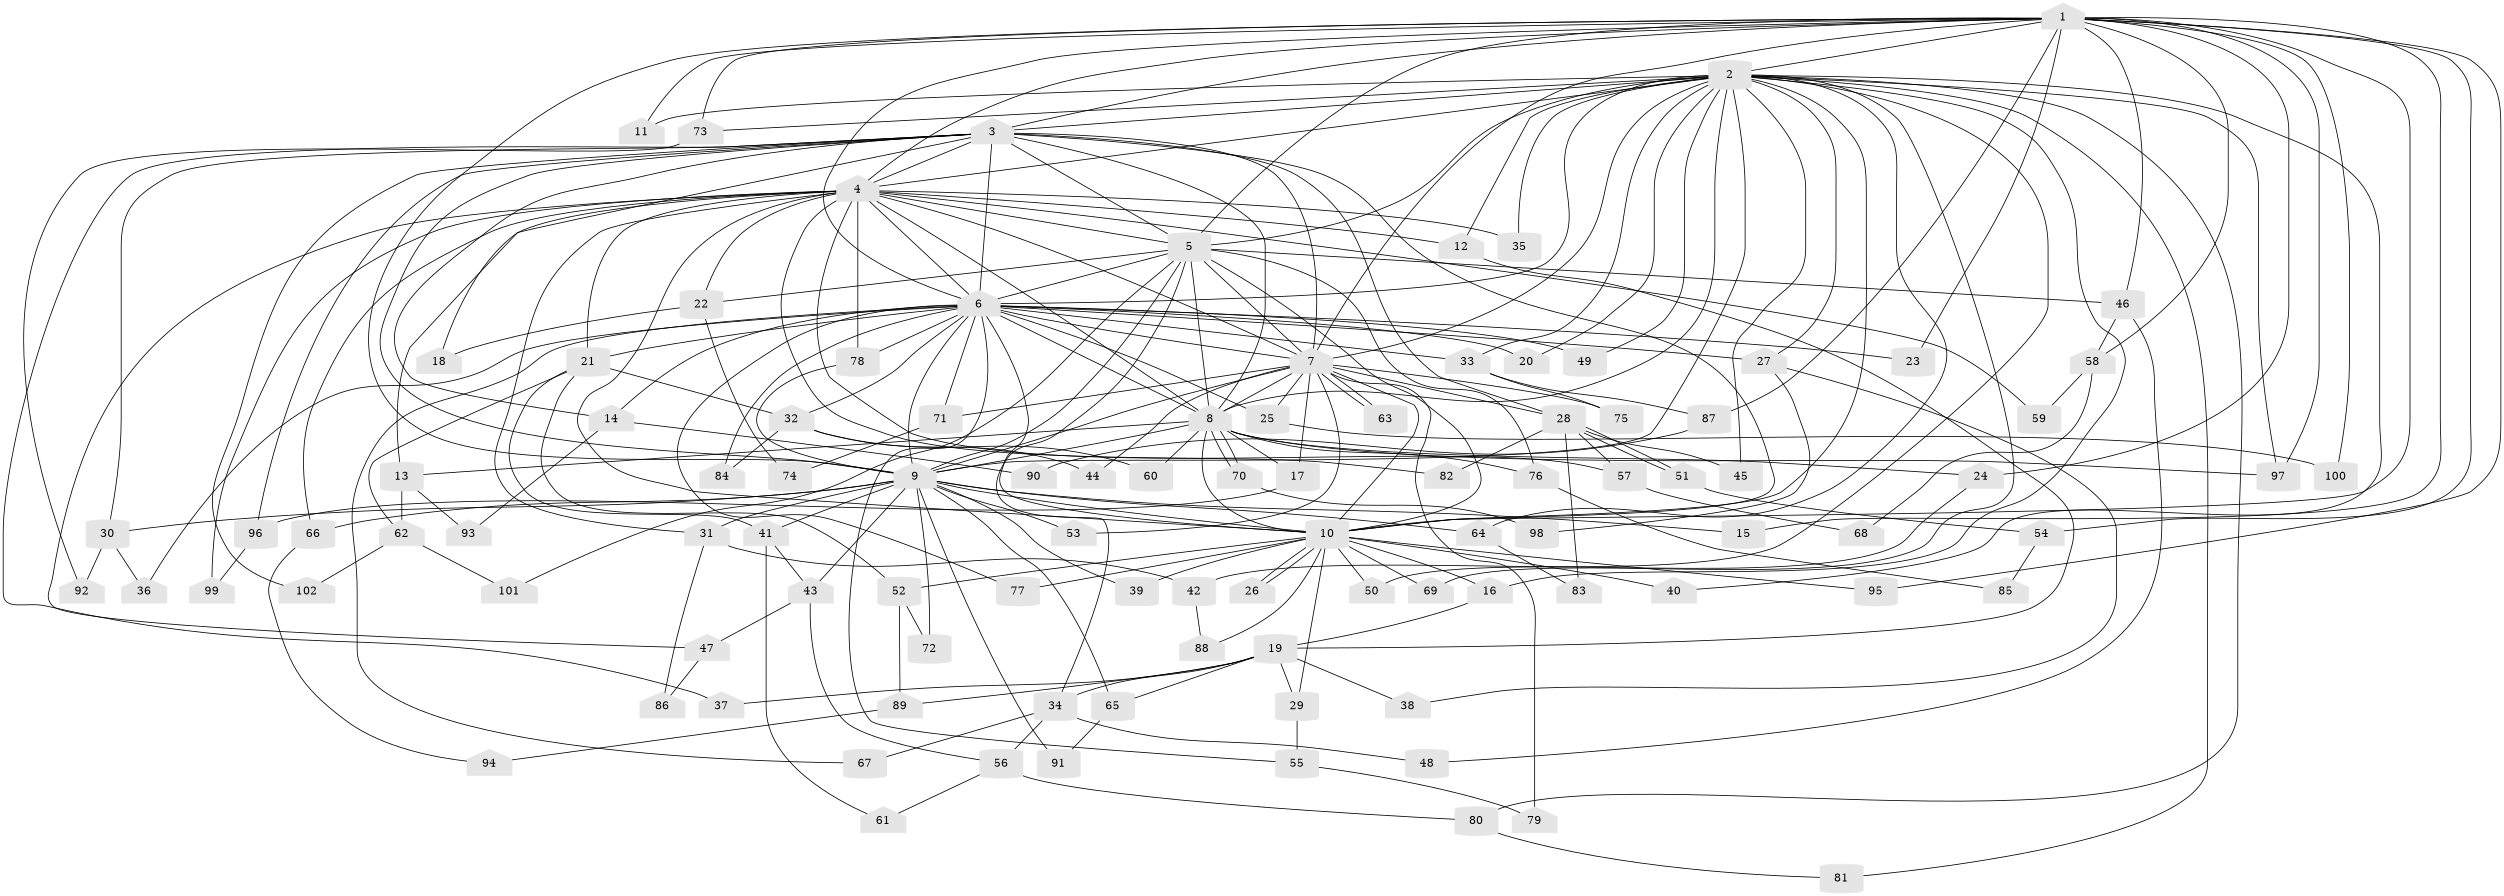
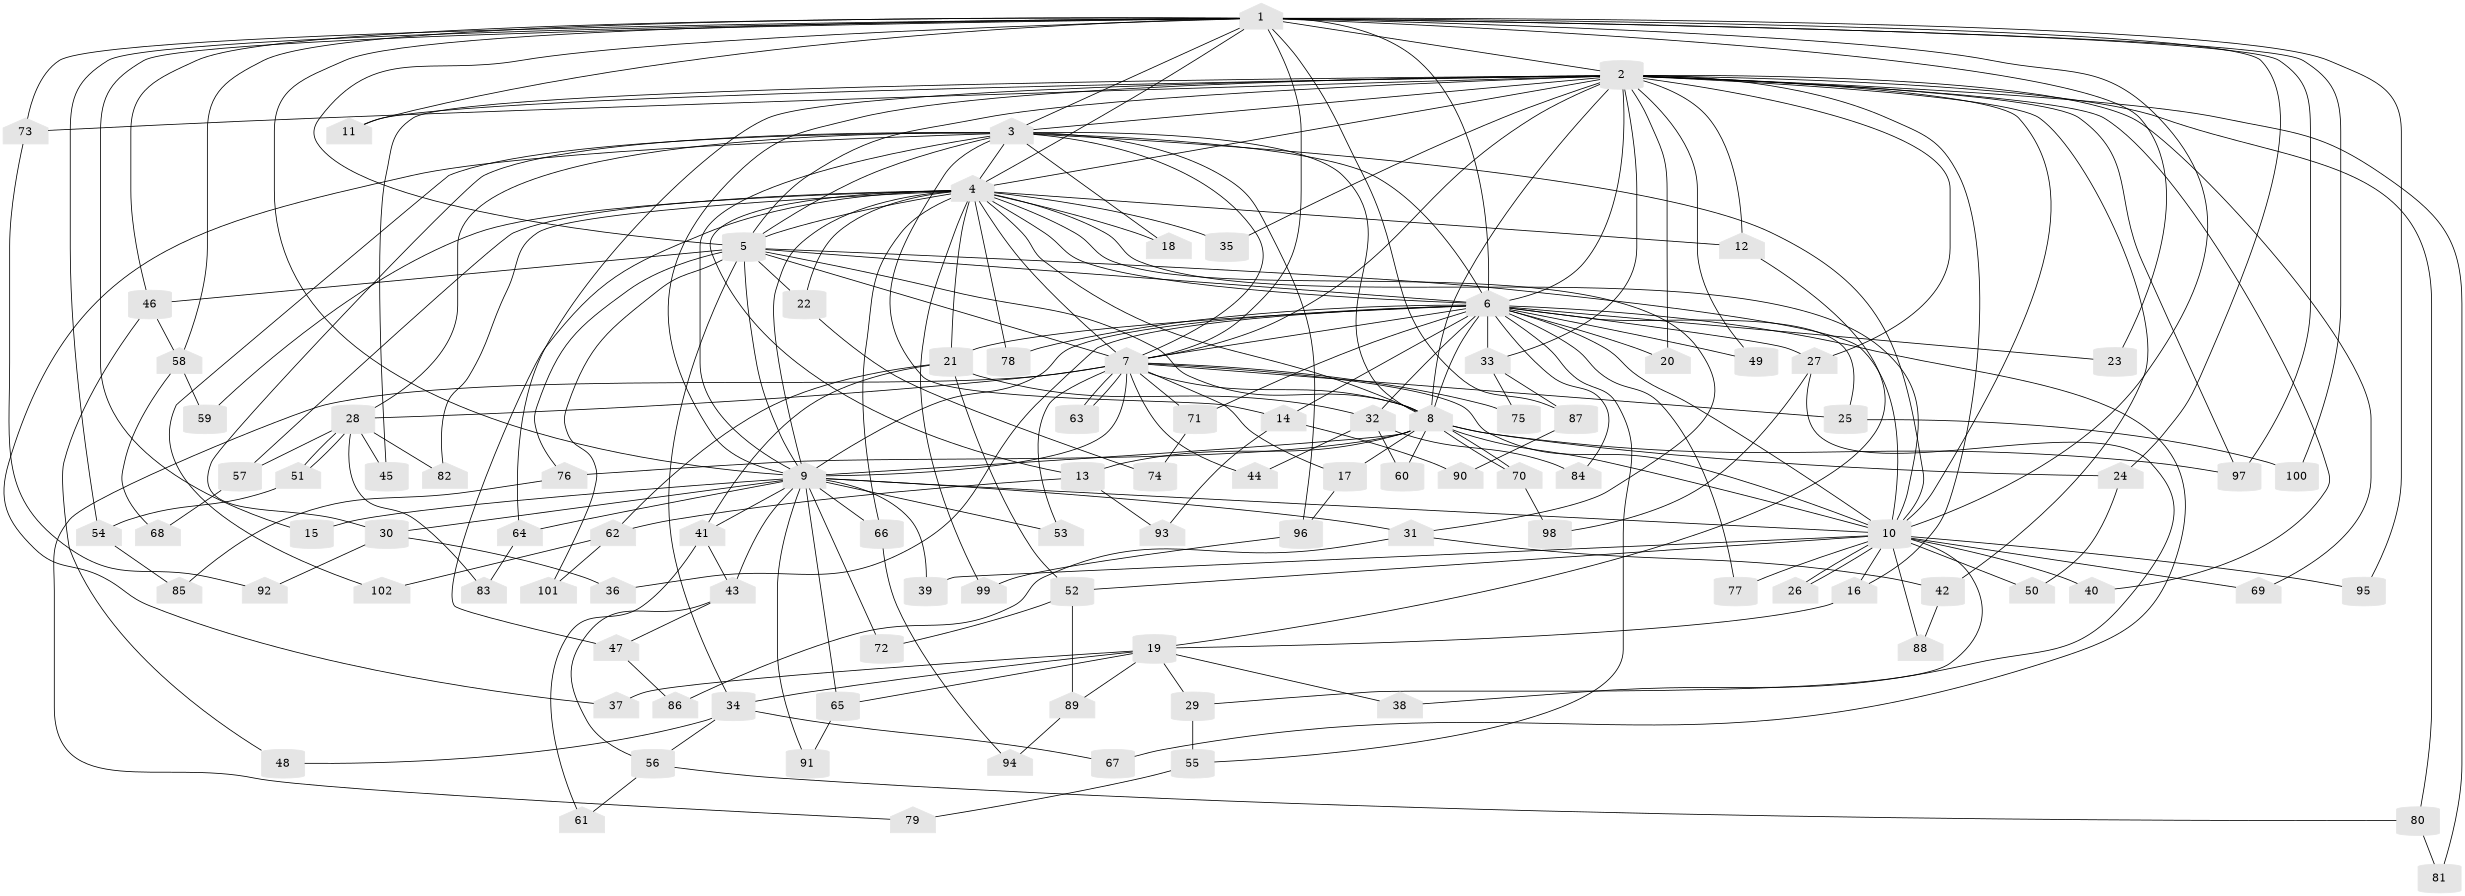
(566, 326) -> (1087, 218)
(761, 432) -> (782, 272)
